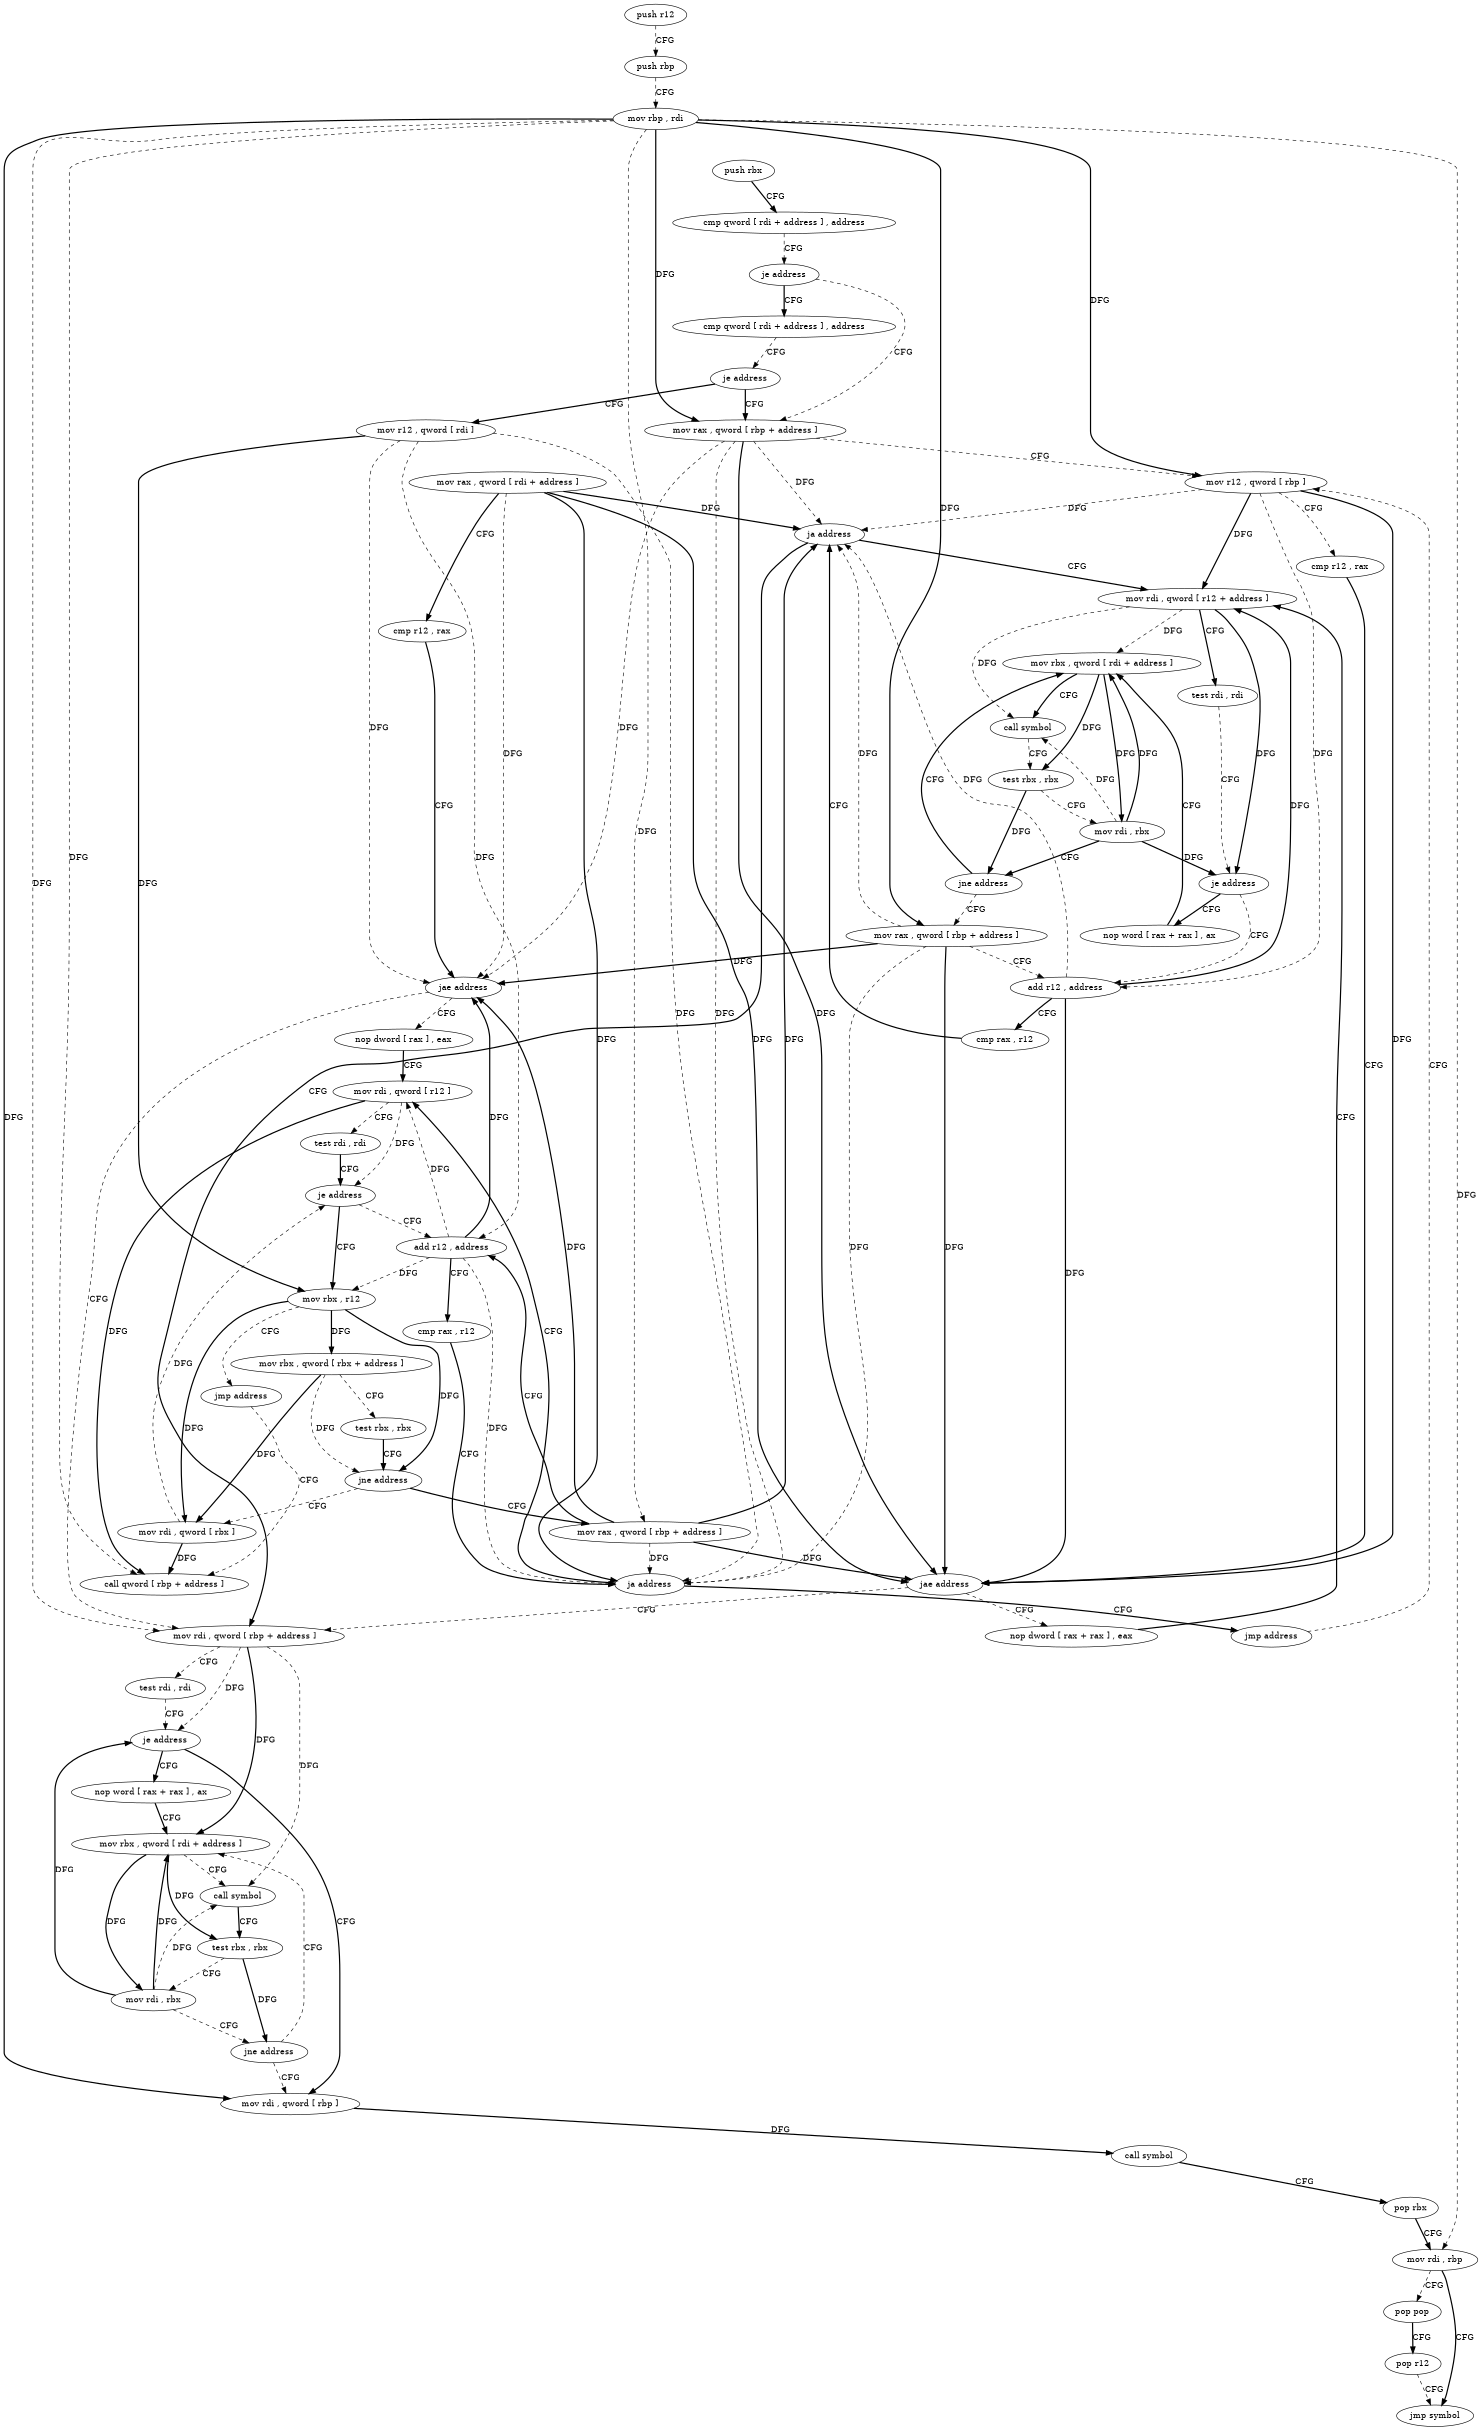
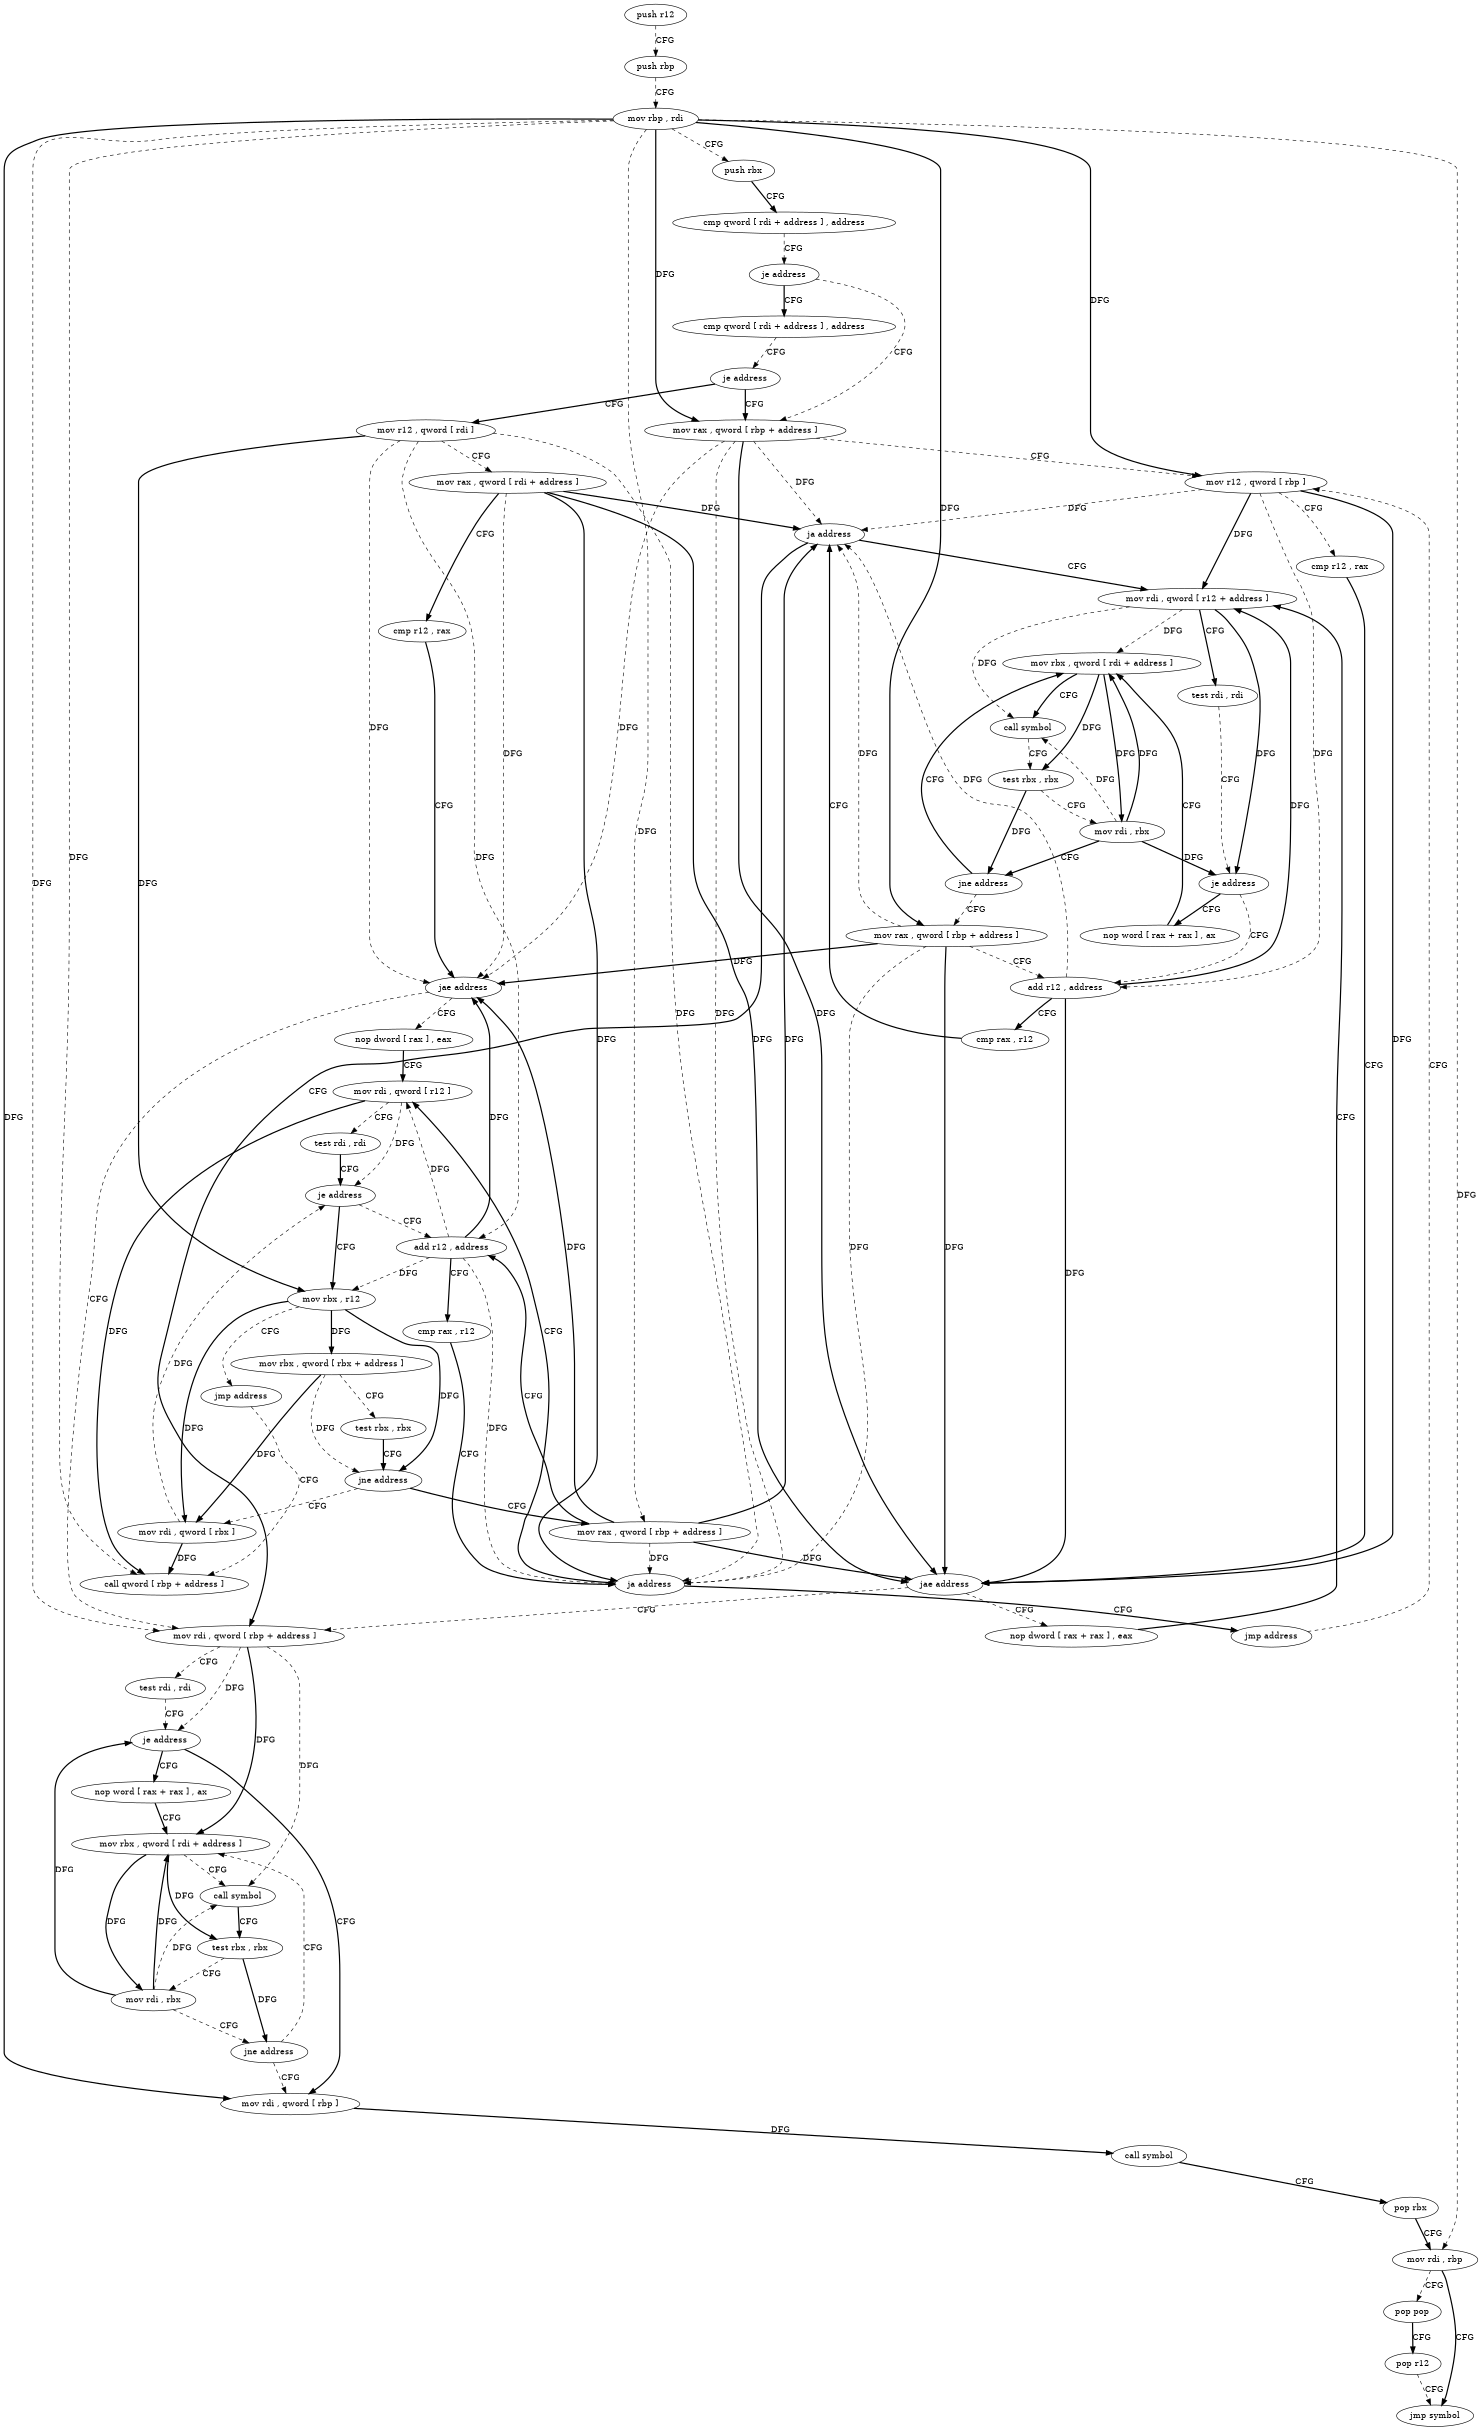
none -> (698, 144)
none -> (464, 455)
